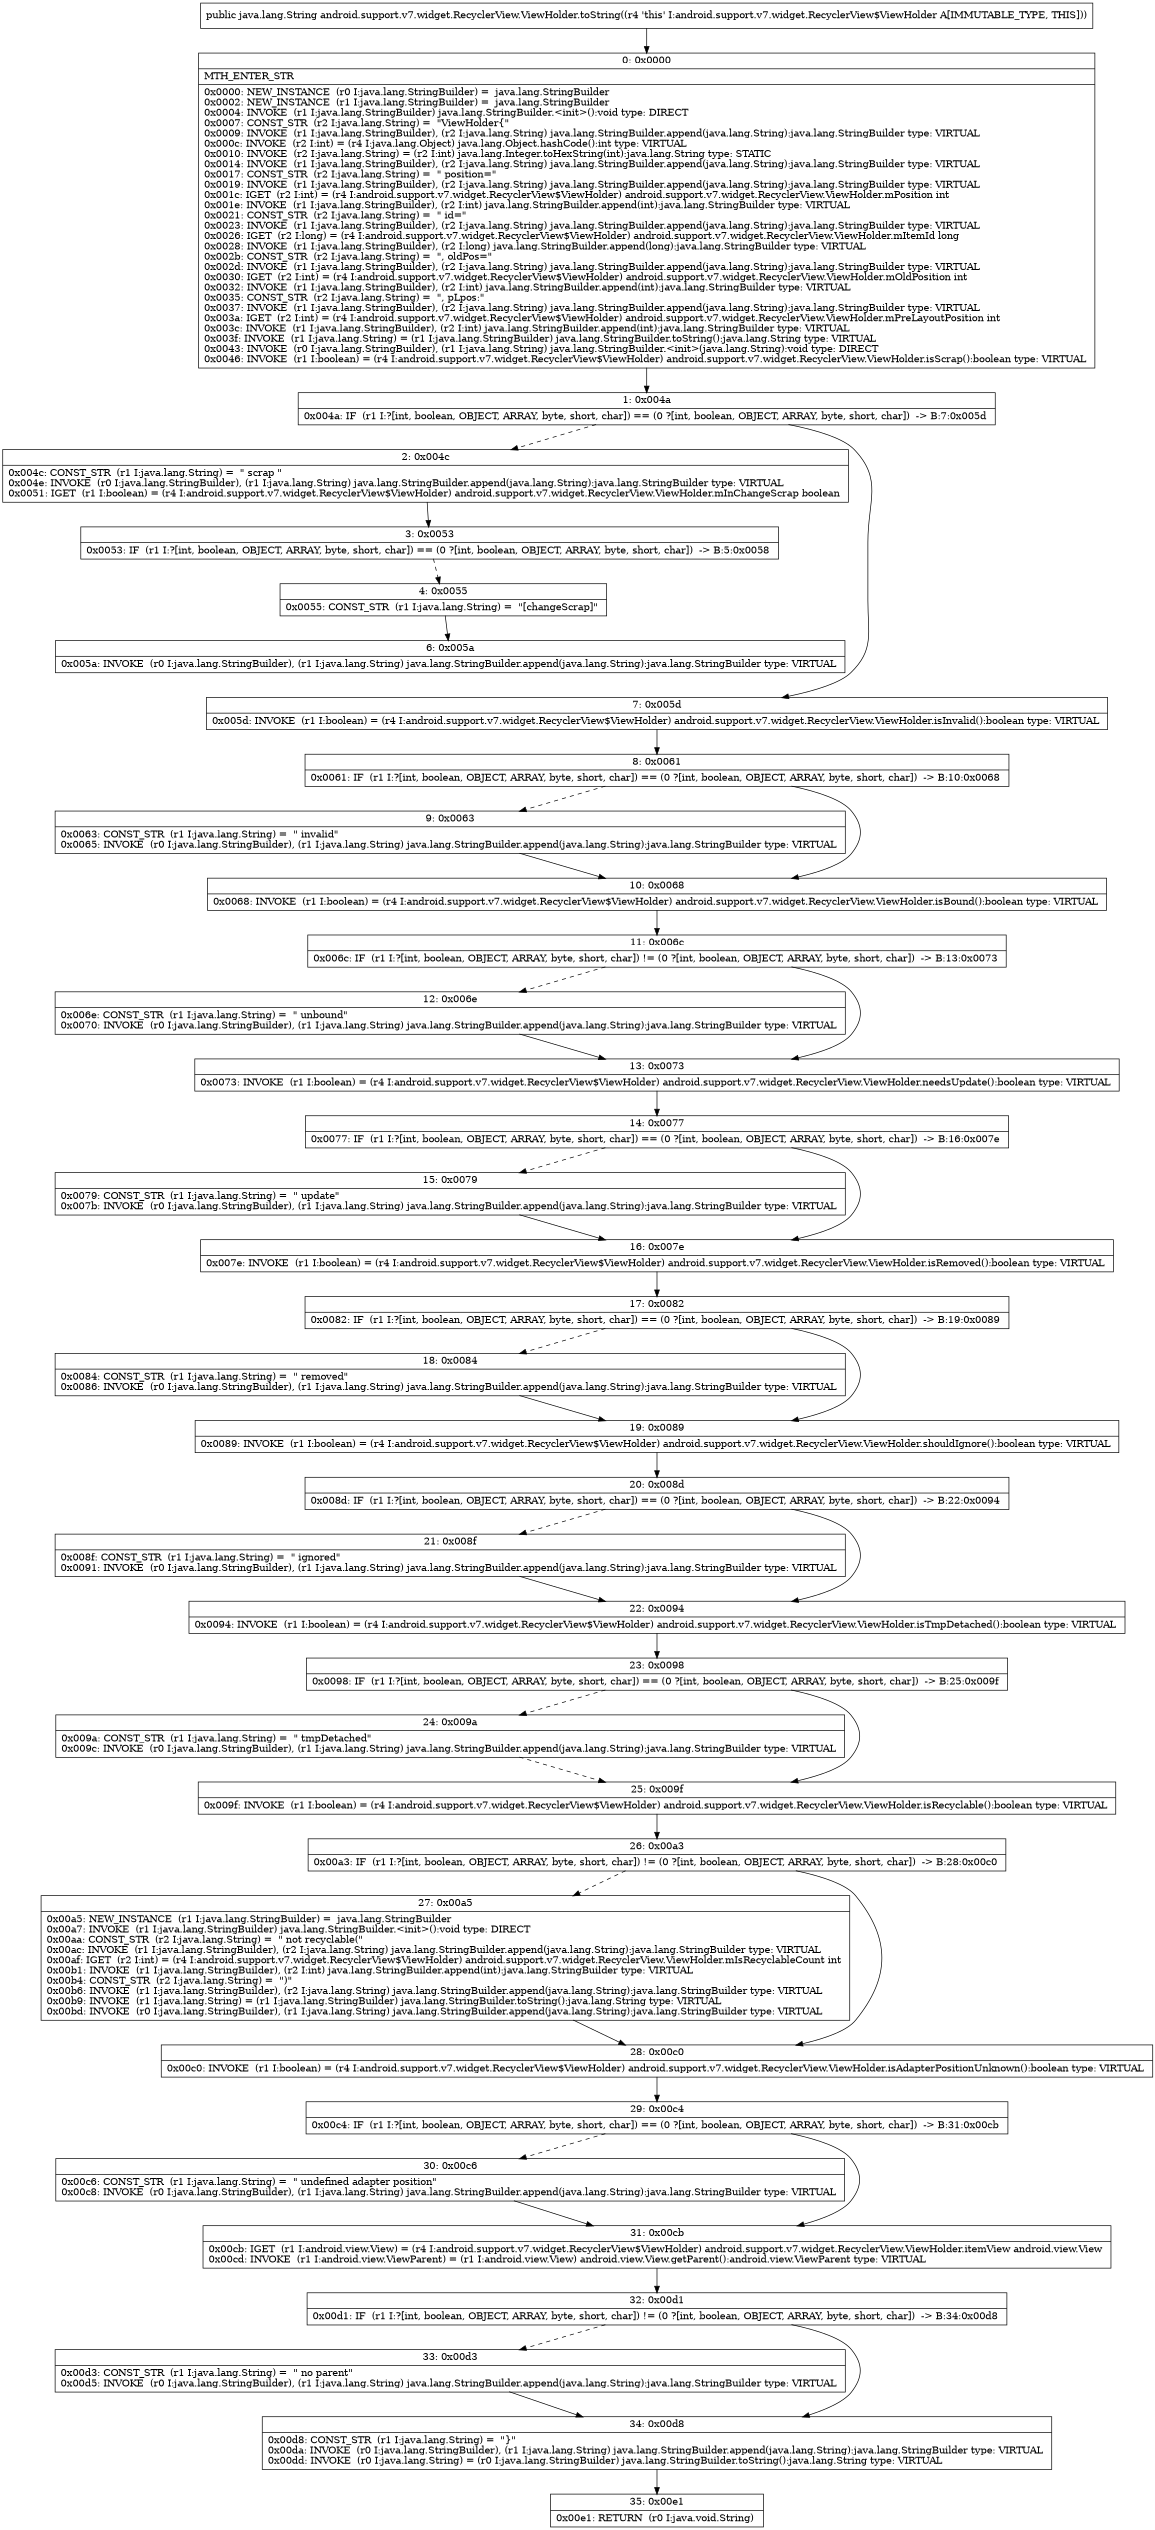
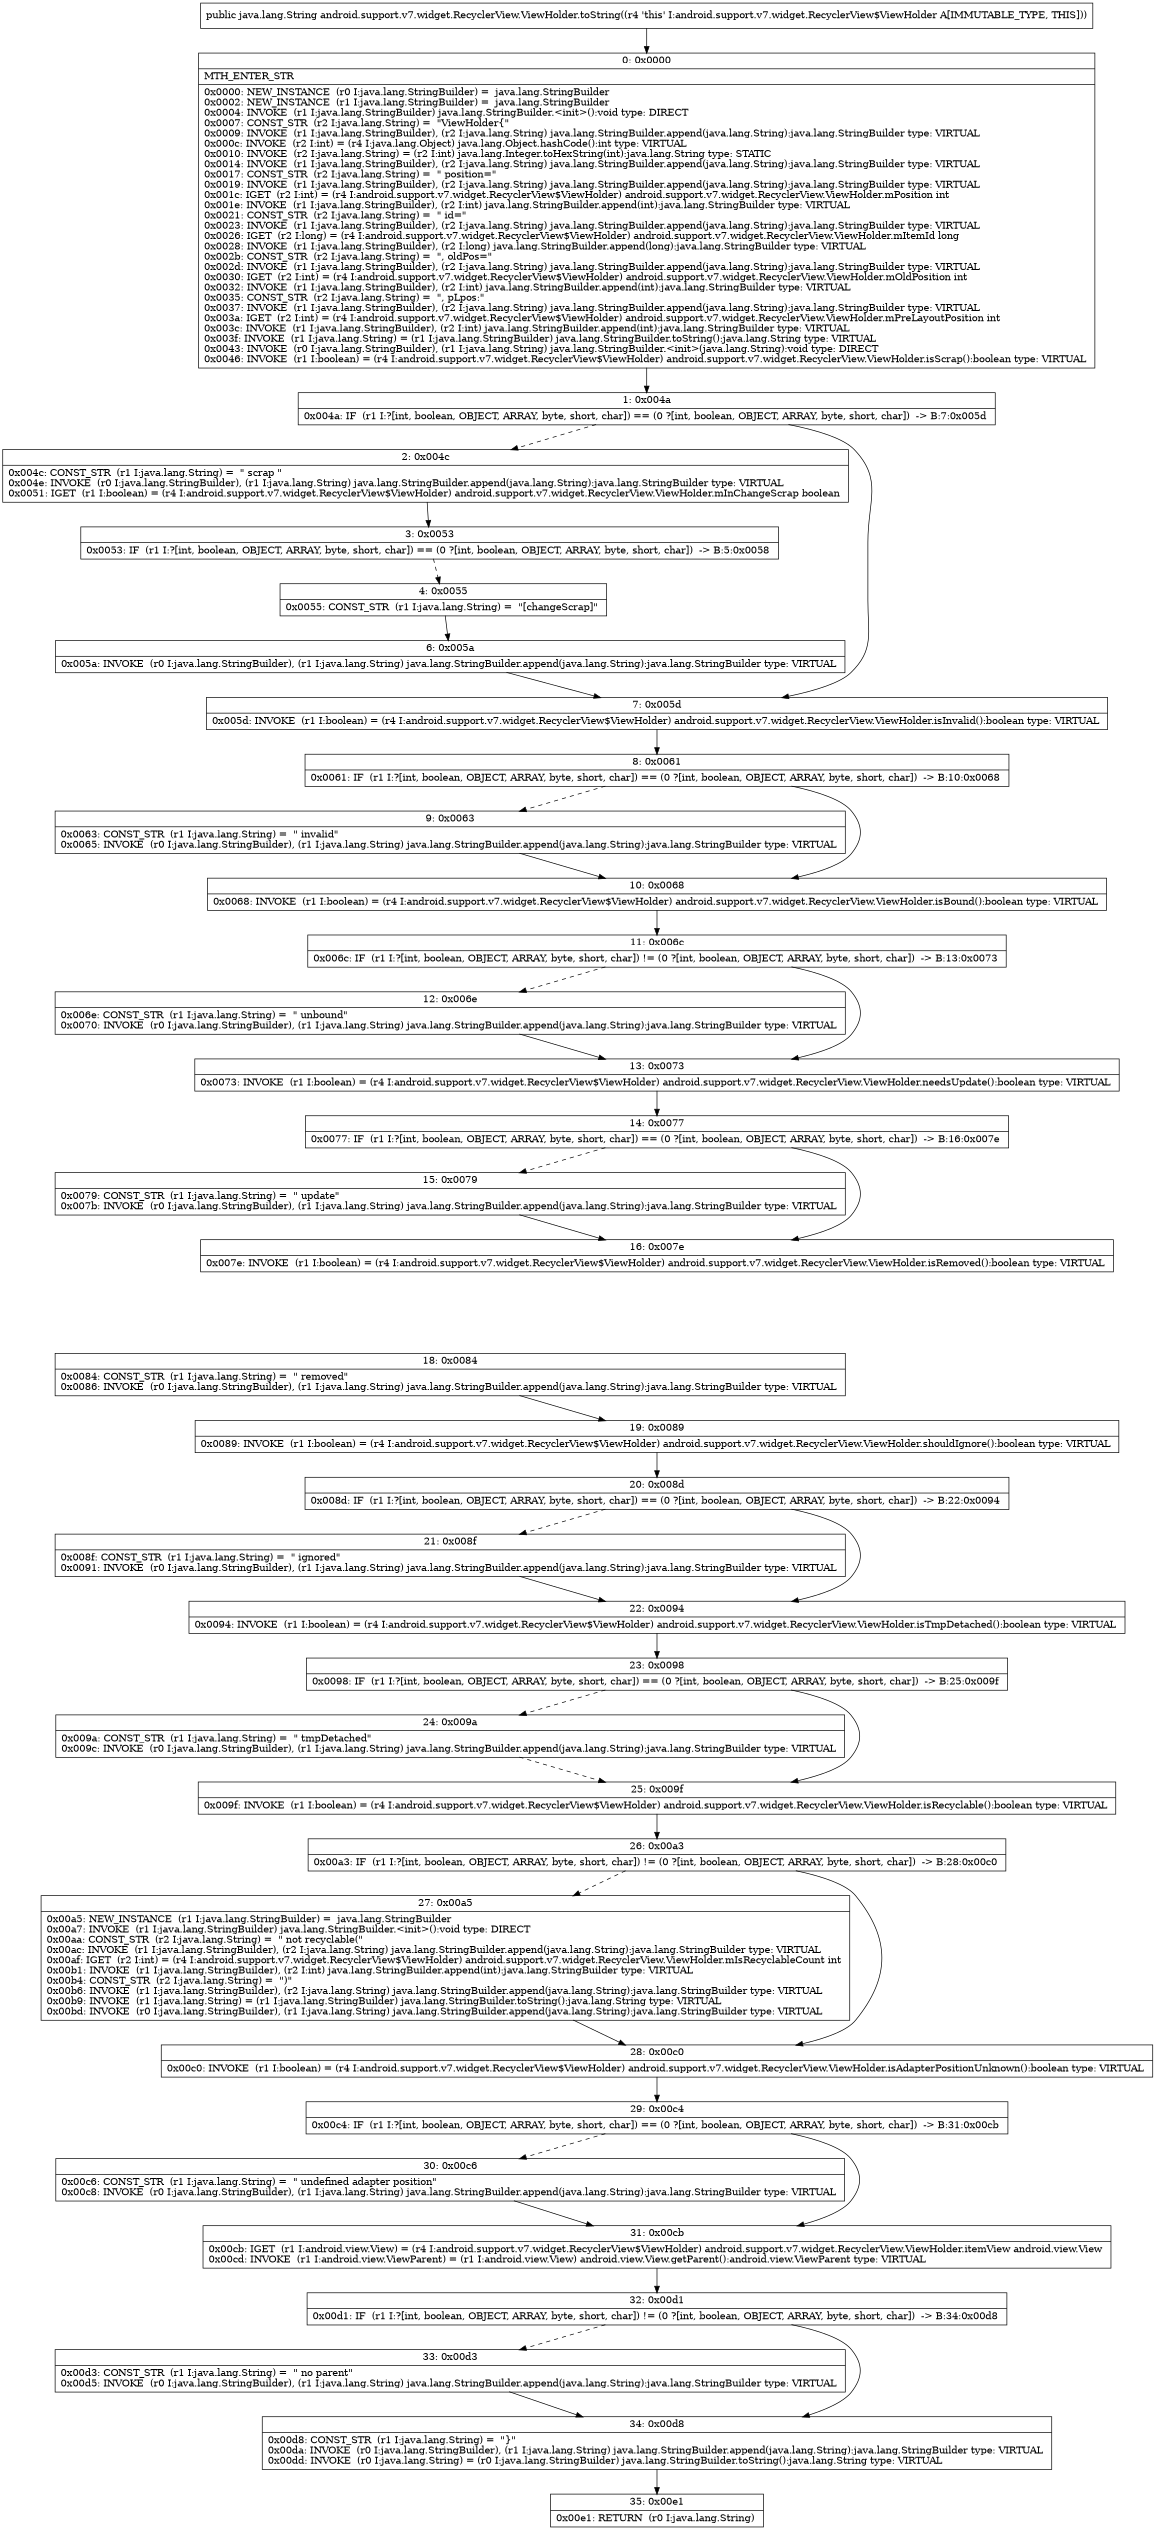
none -> (550, 684)
(657, 1313) -> none
(657, 2518) -> (657, 2518)
